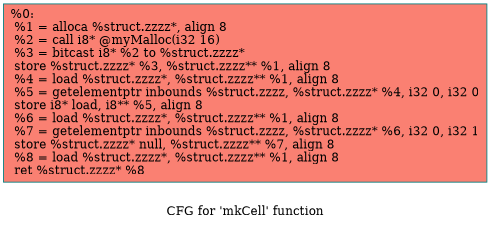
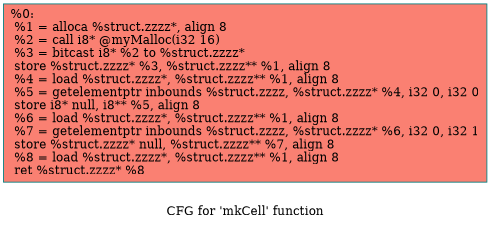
(107, 106) -> (106, 106)
